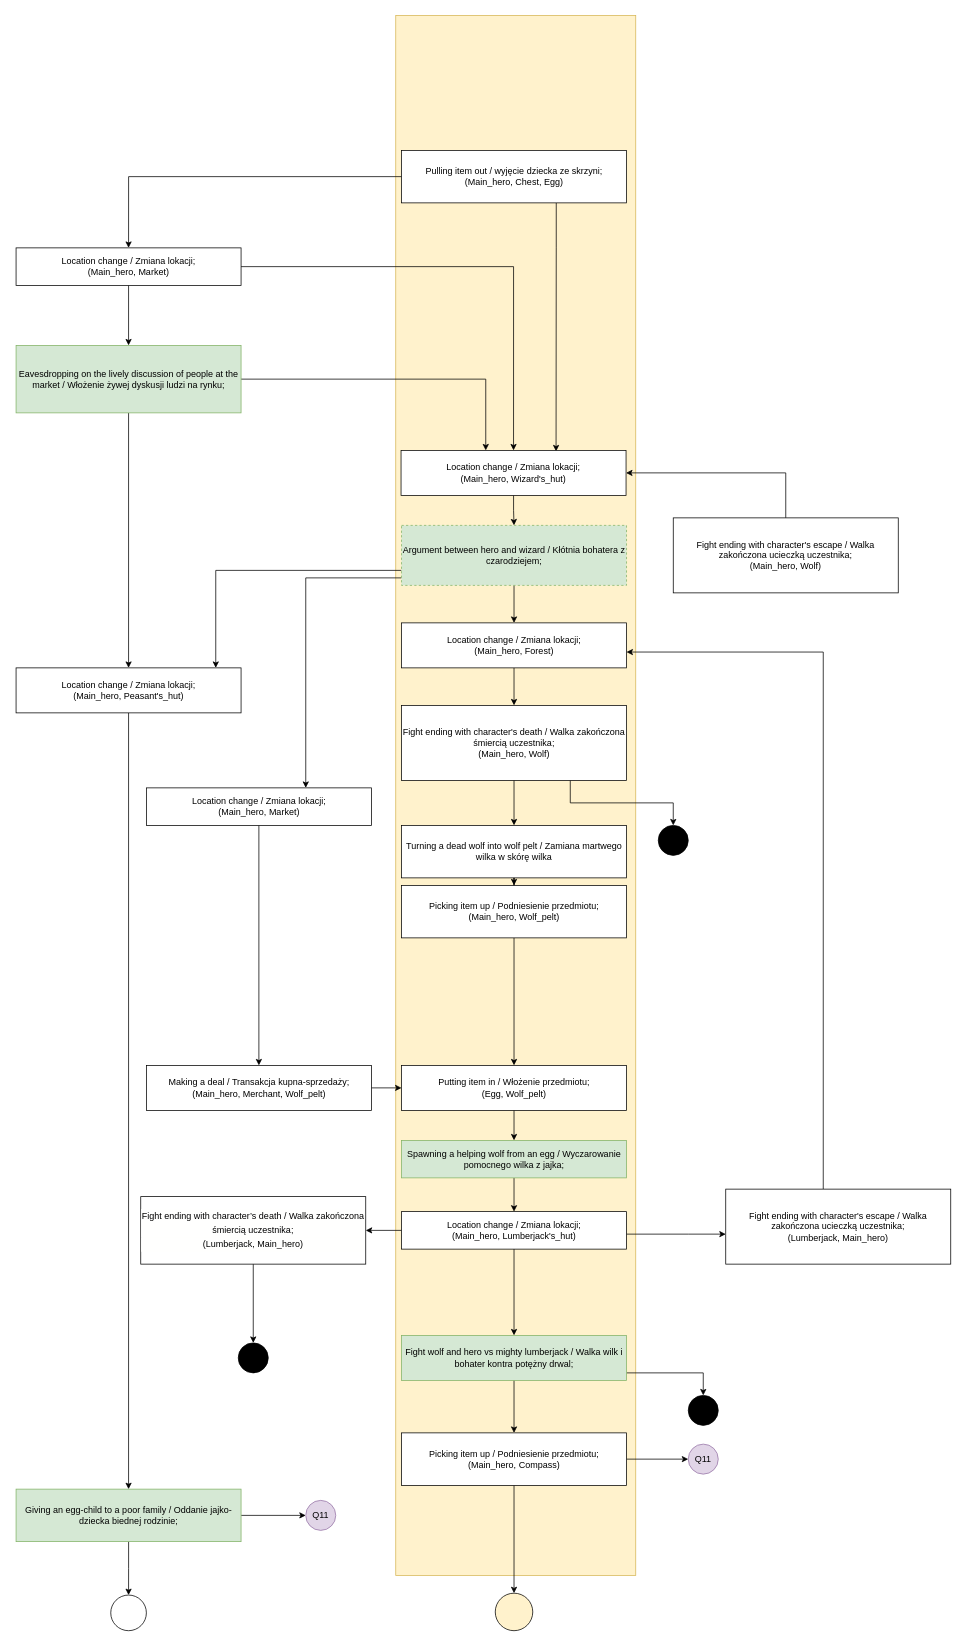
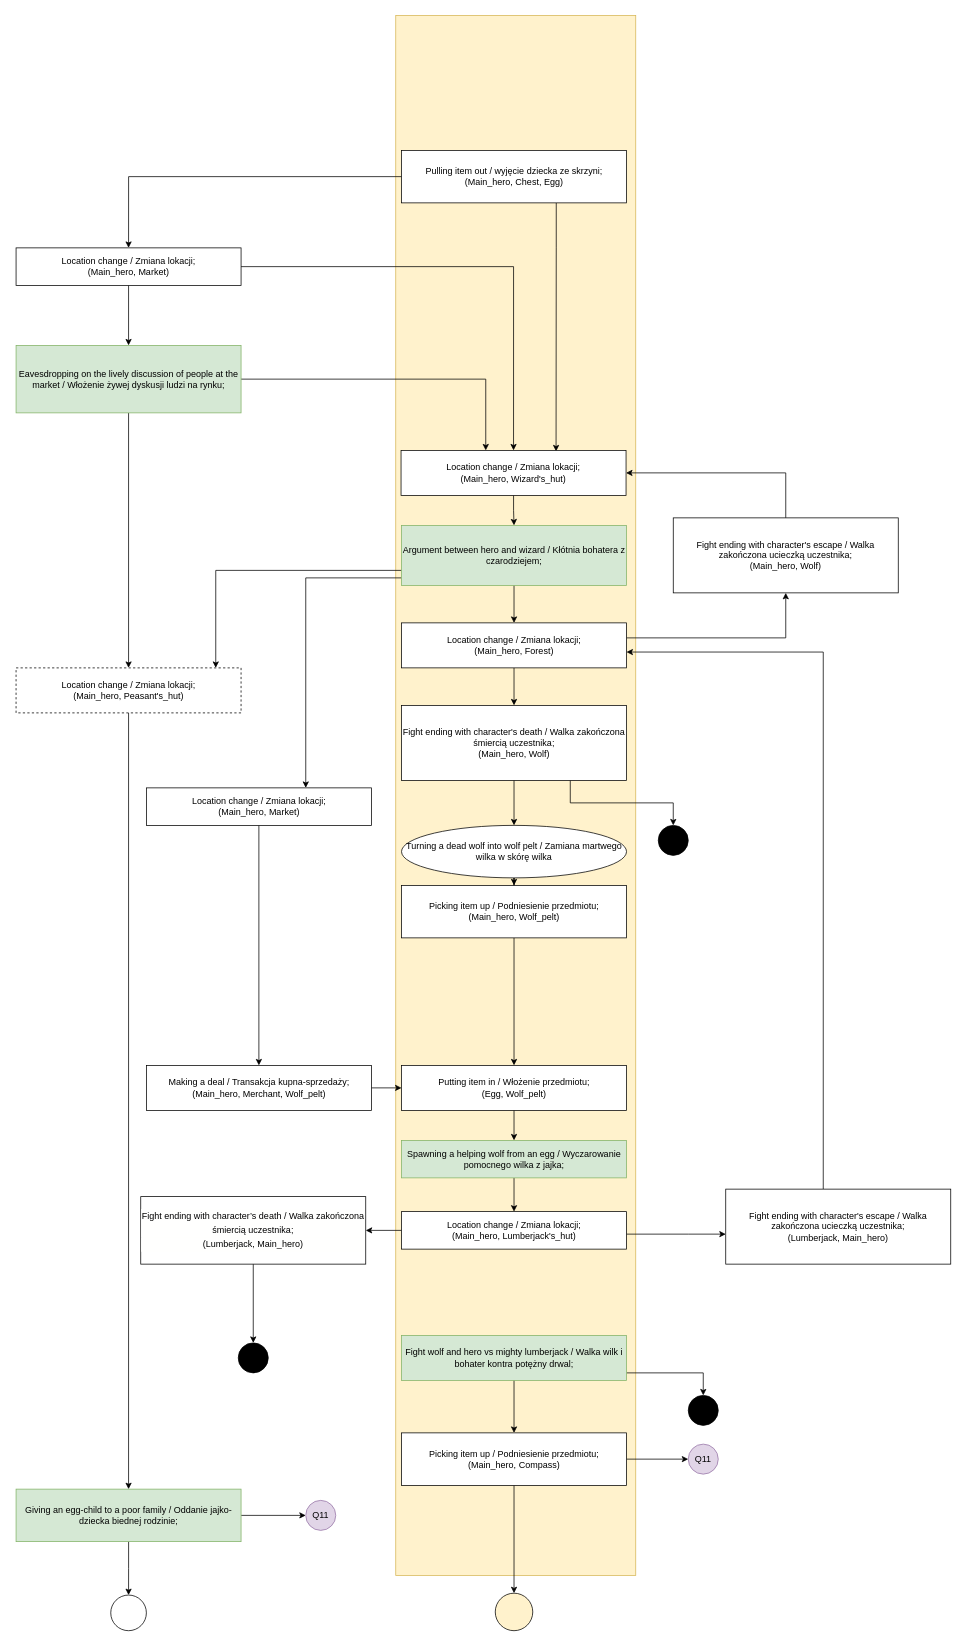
(514, 555) -> (514, 555)
none -> (786, 620)
(128, 690) -> (128, 690)
(514, 852) -> (514, 852)
(514, 1329) -> none
